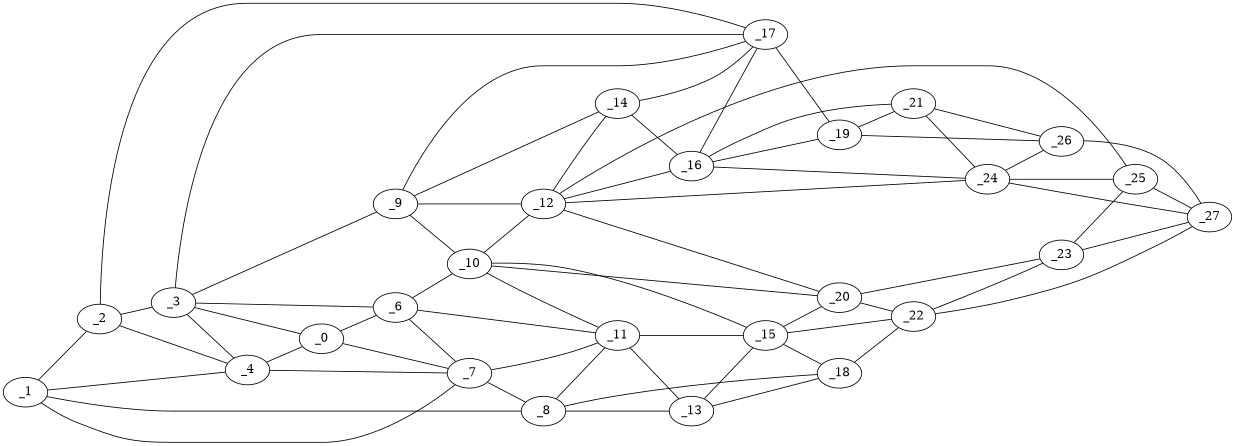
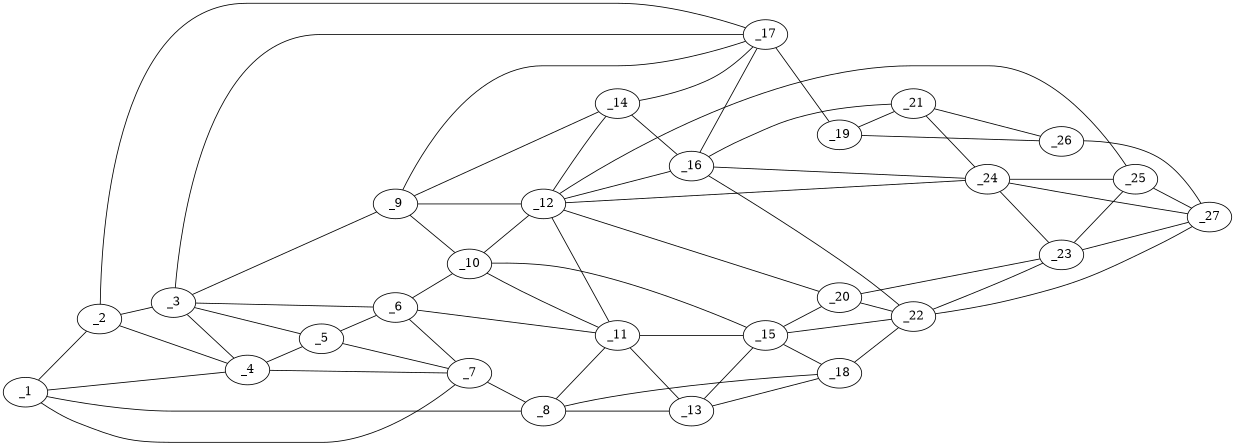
(766, 150) -> (806, 237)
(1025, 160) -> (1025, 217)
(655, 281) -> none
(321, 339) -> (321, 339)
(545, 359) -> (578, 264)
